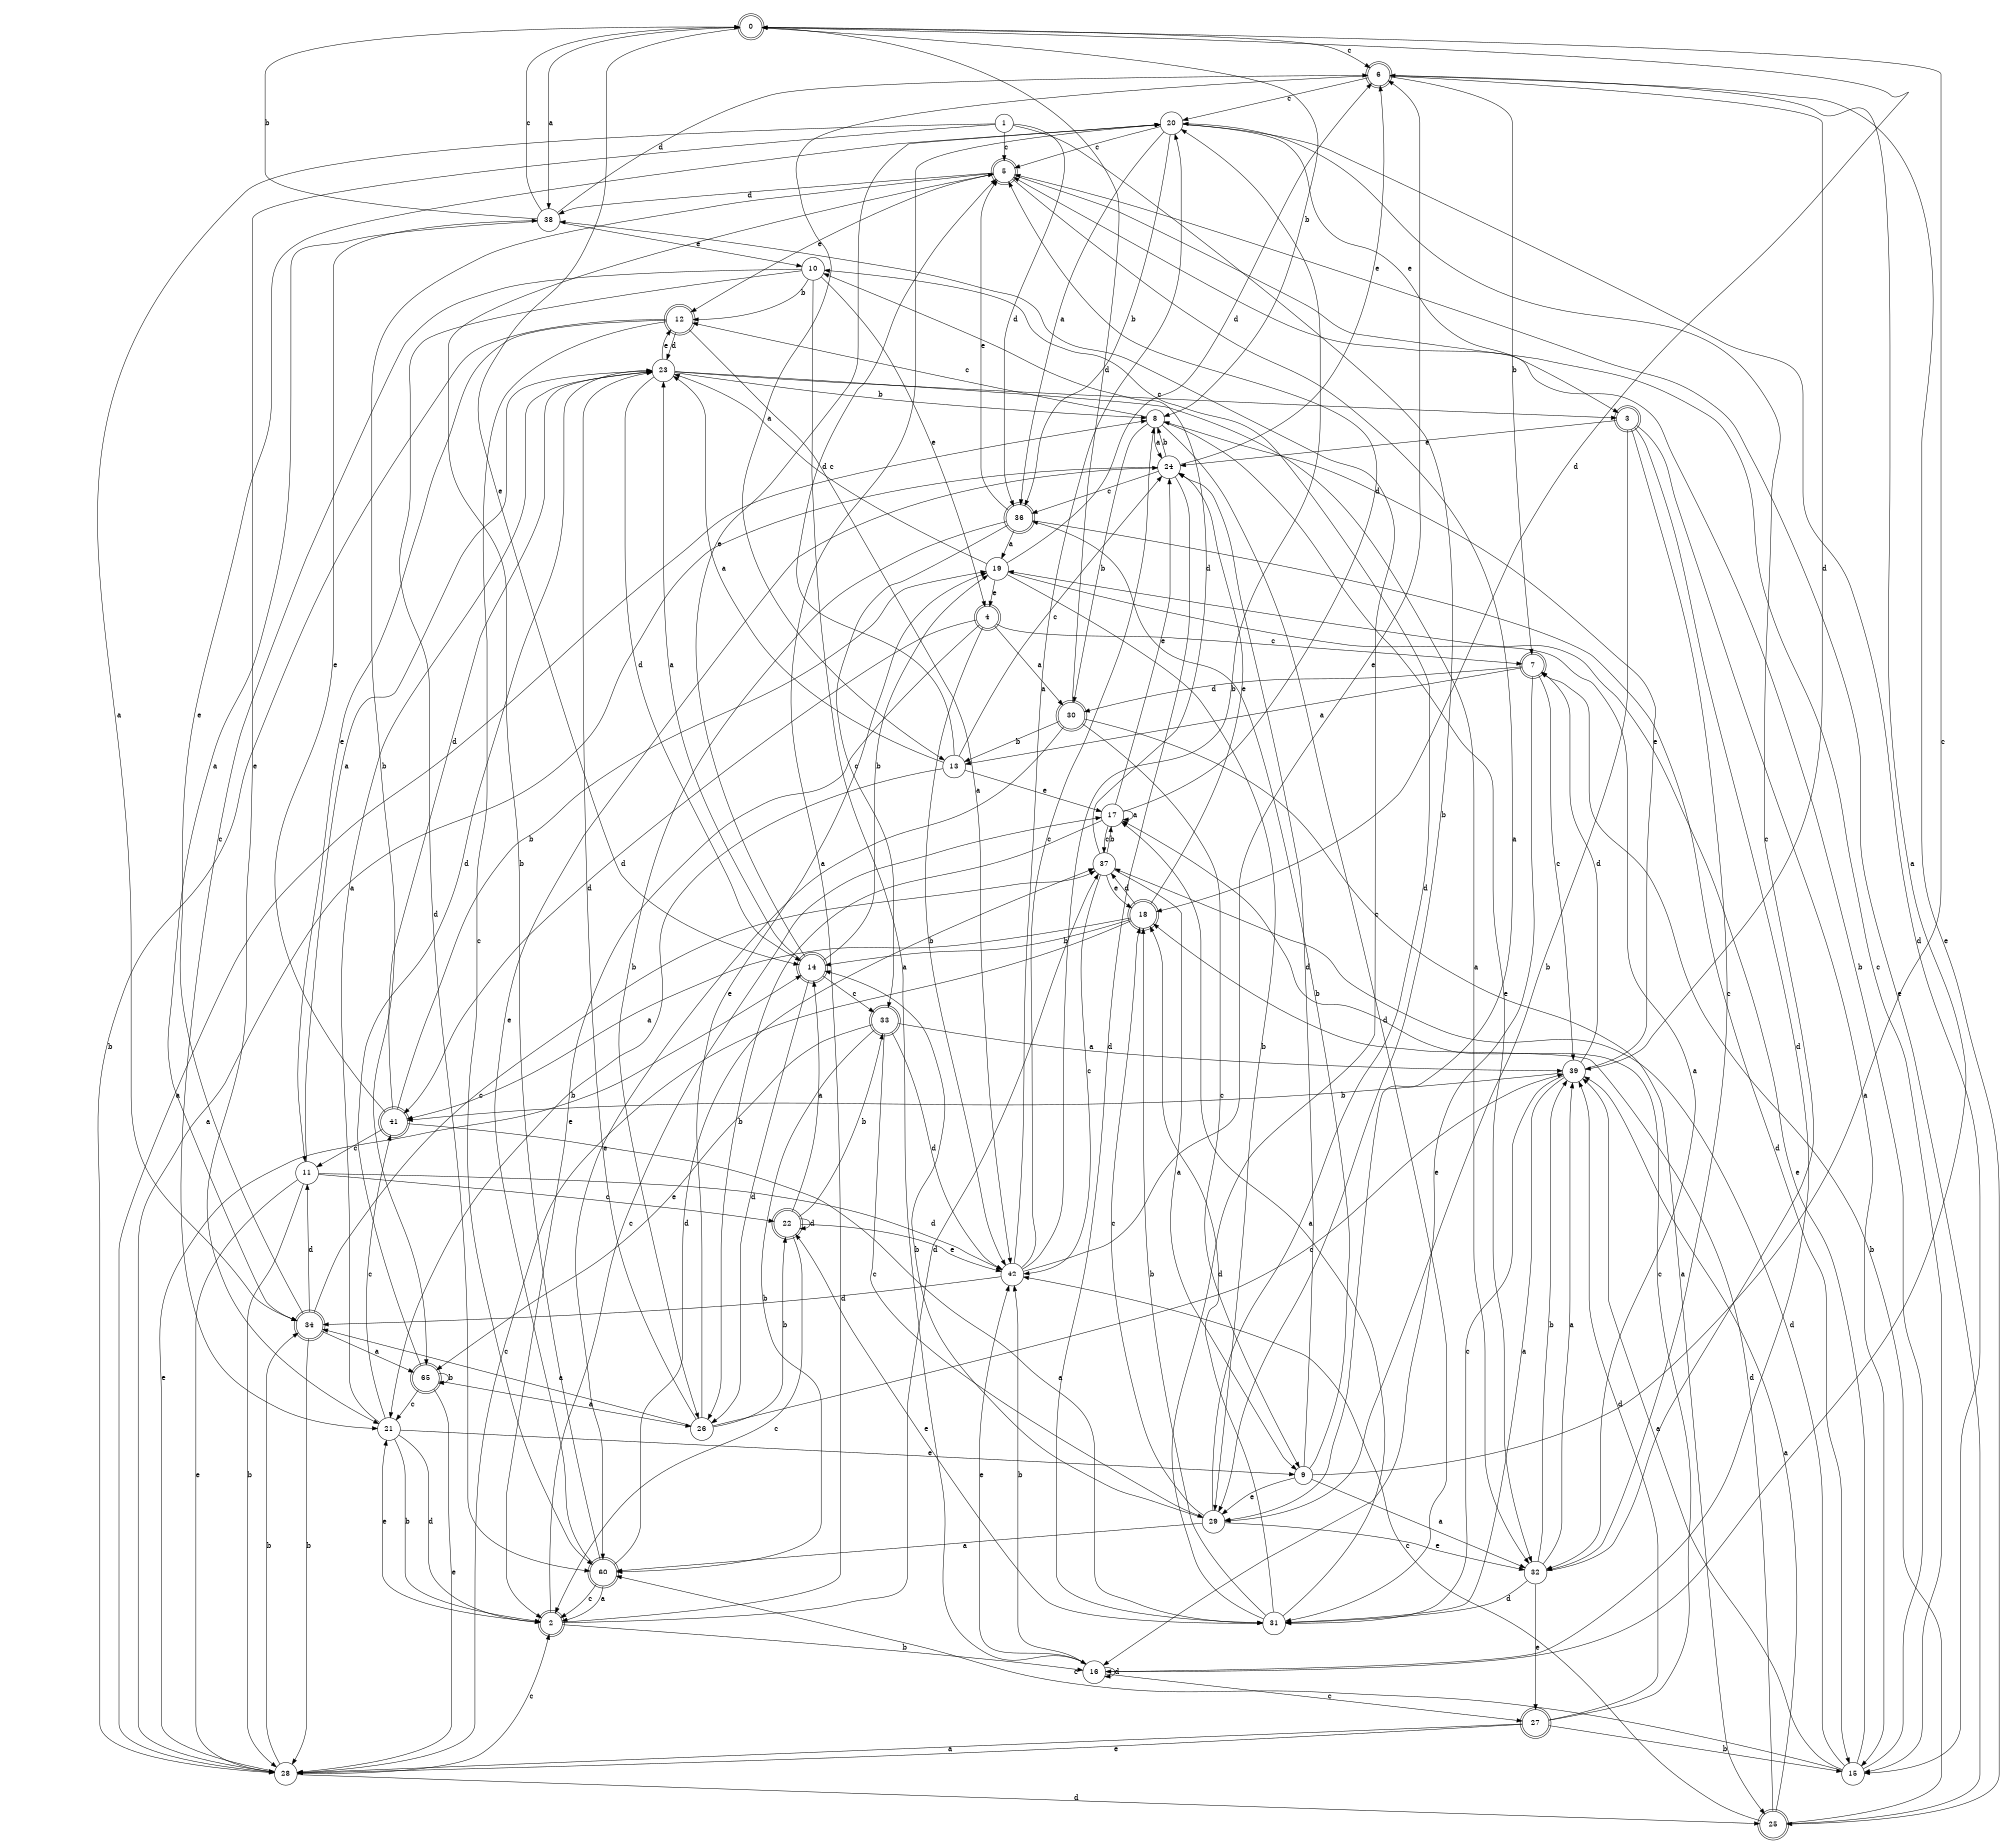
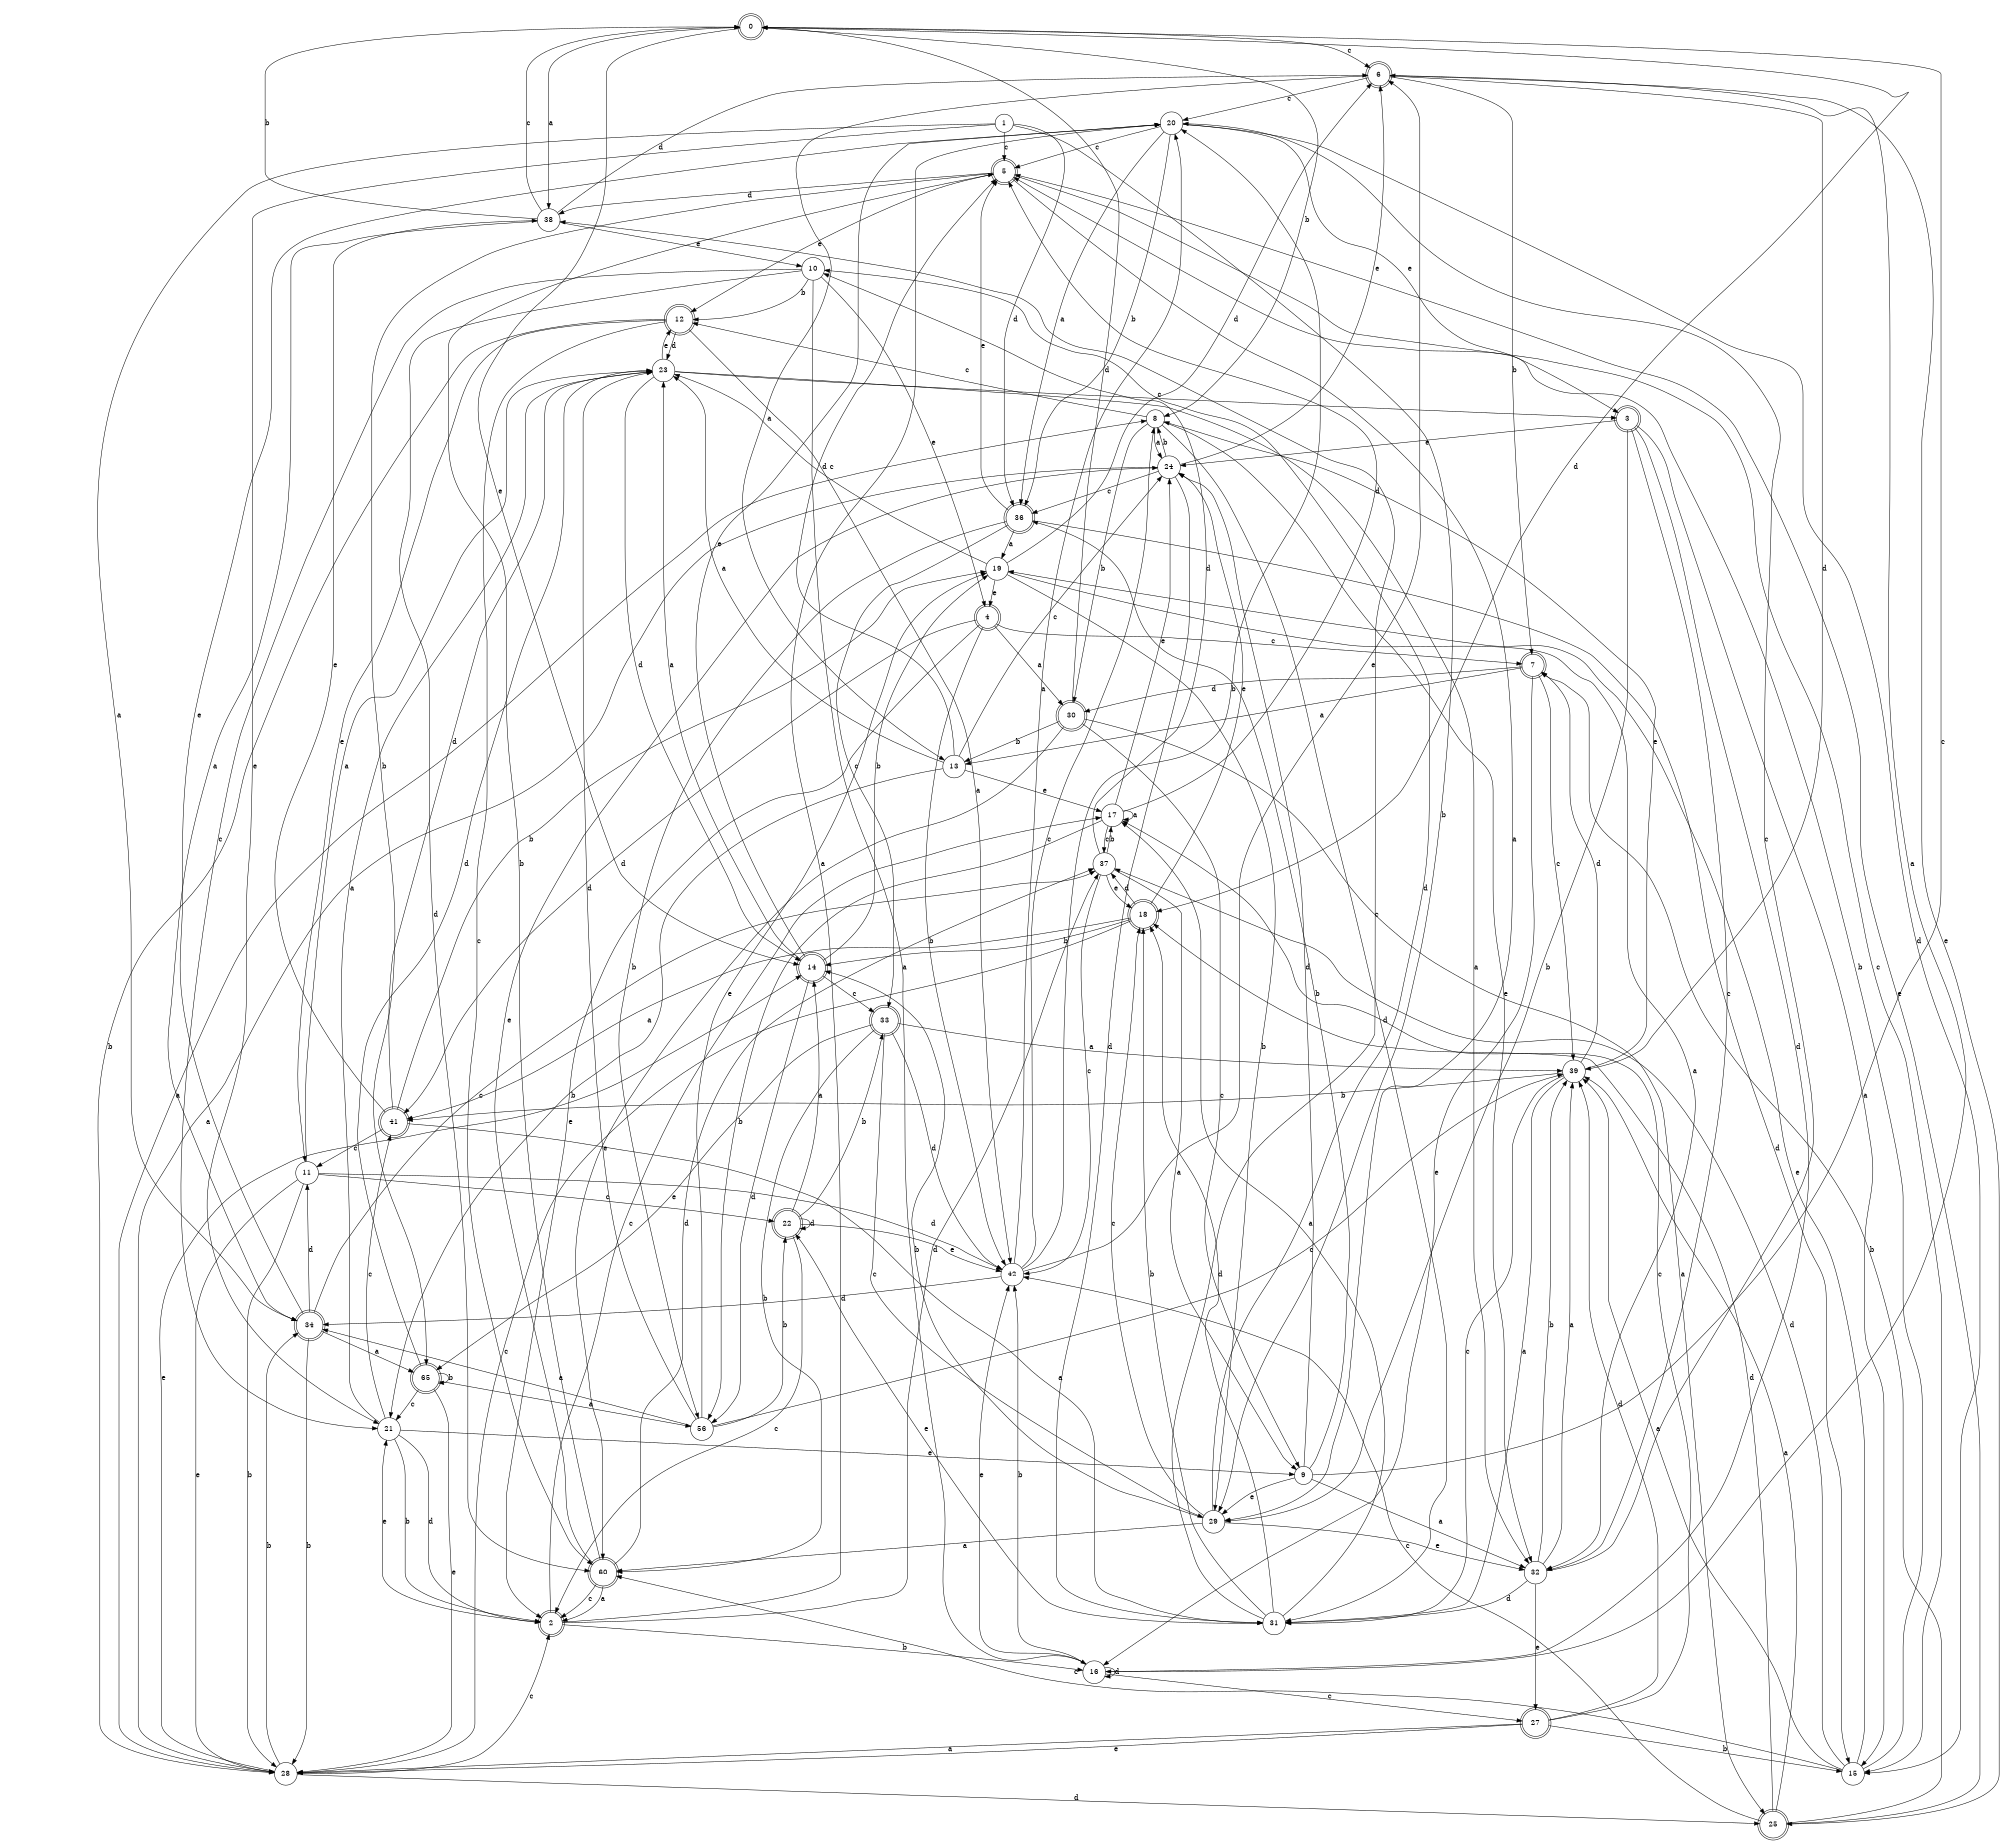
(907, 401) -> none
(702, 1429) -> (702, 1429)
